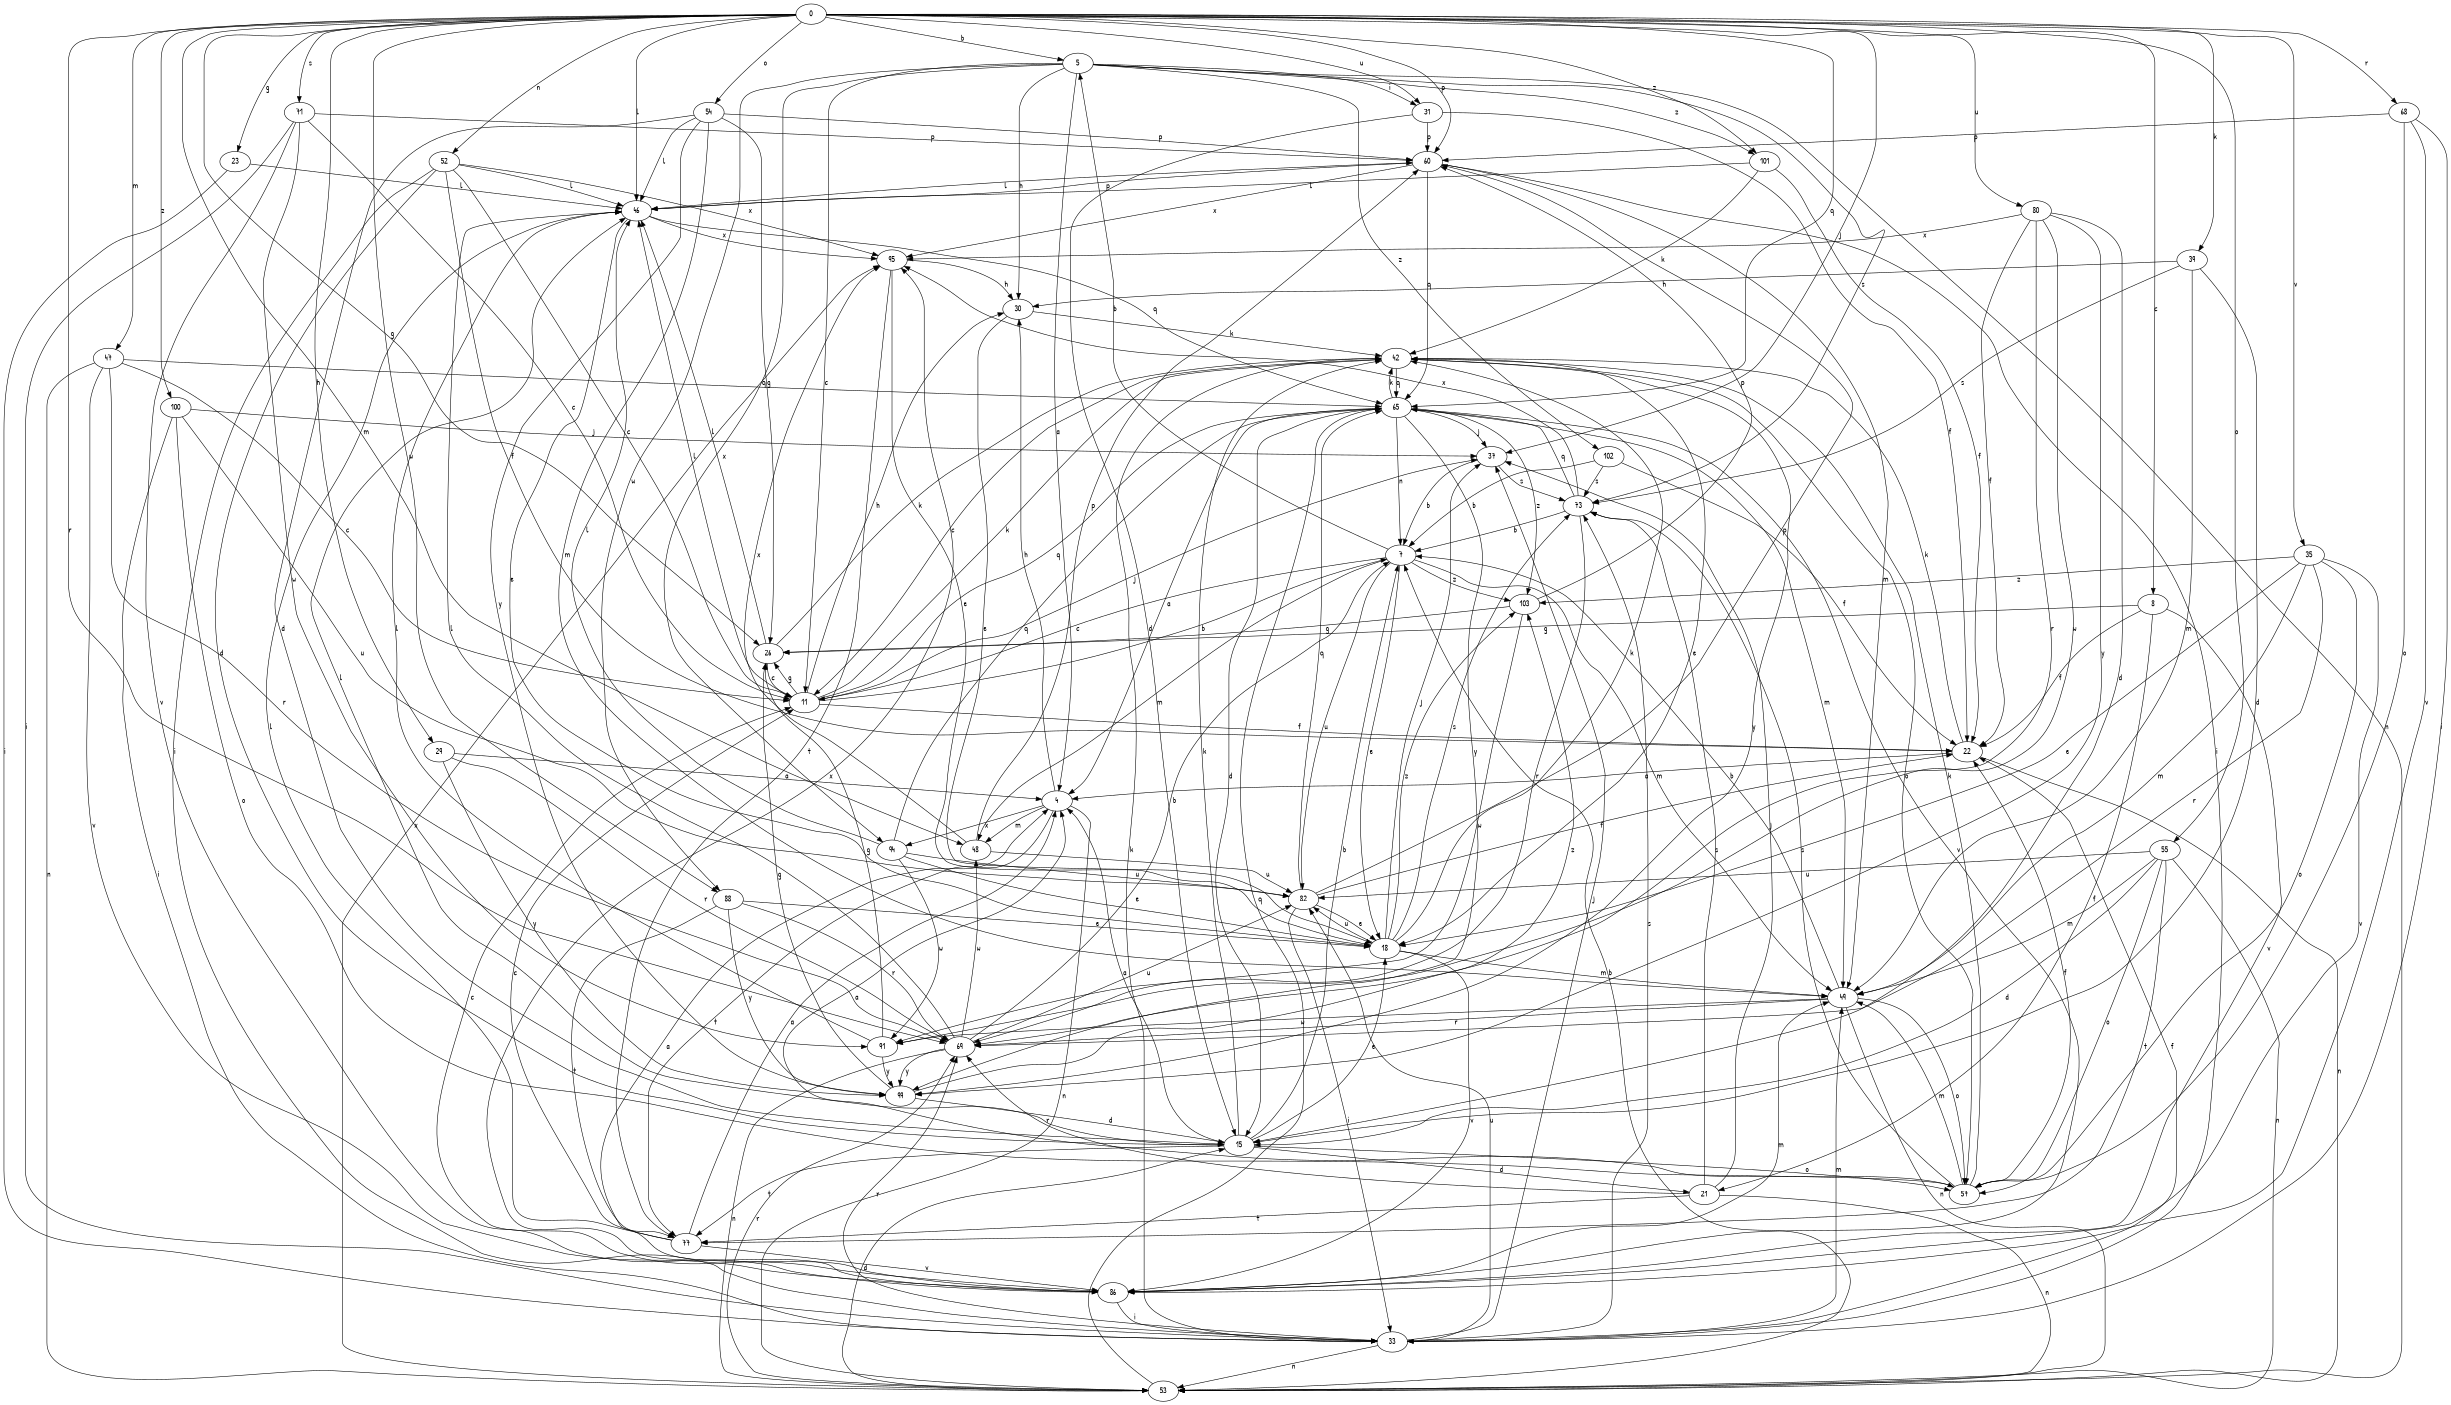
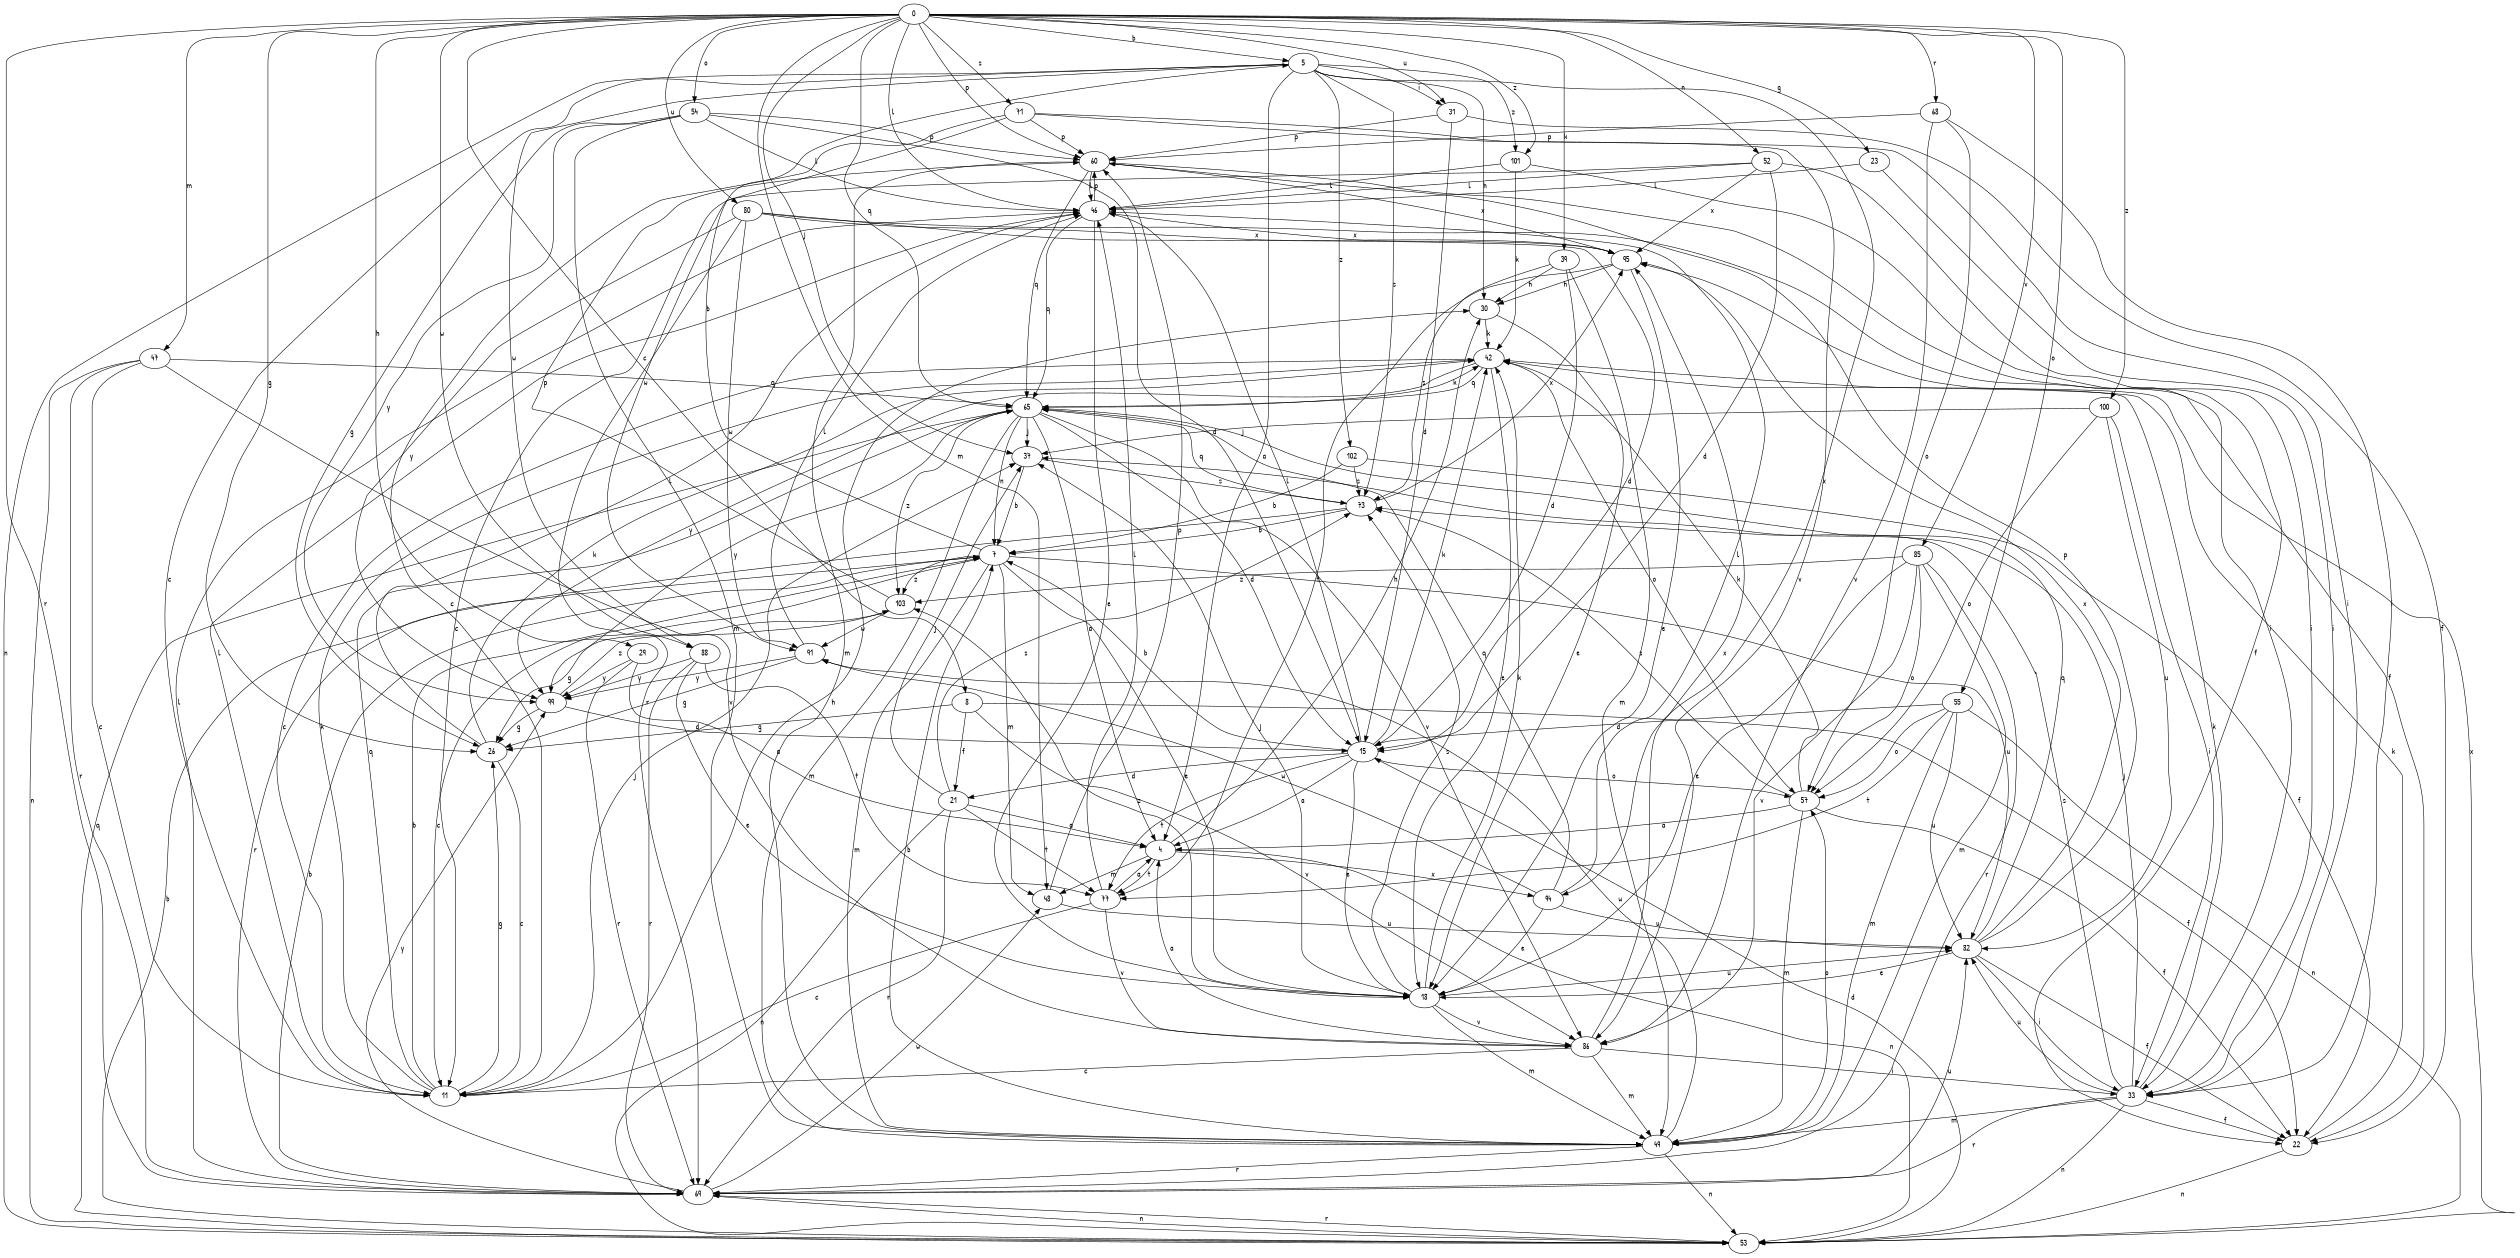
(2309, 555) -> (1917, 555)
(748, 595) -> (2037, 562)
(1020, 732) -> none
(1383, 735) -> none
(1515, 782) -> (1054, 825)
